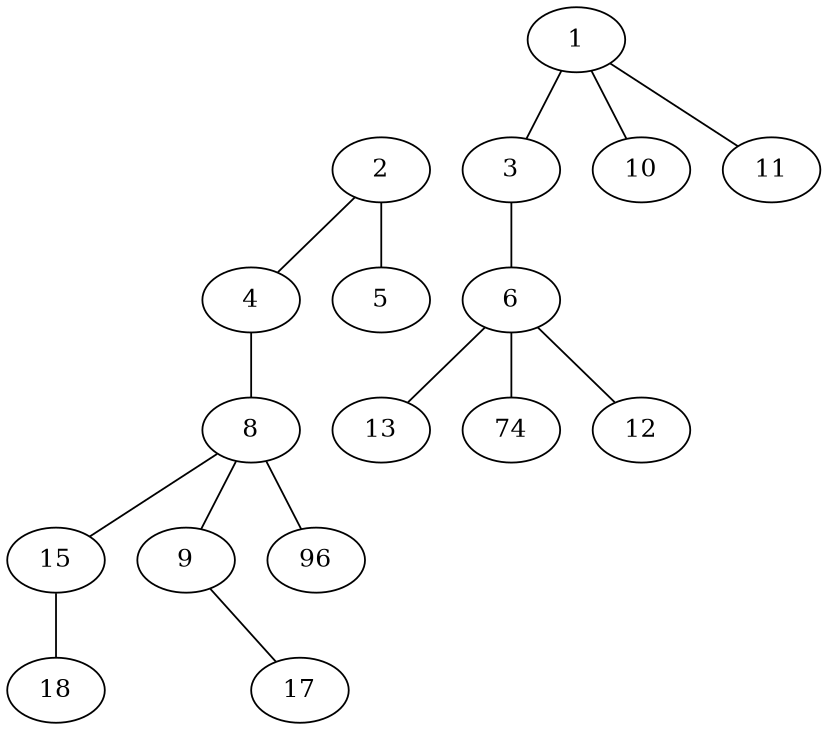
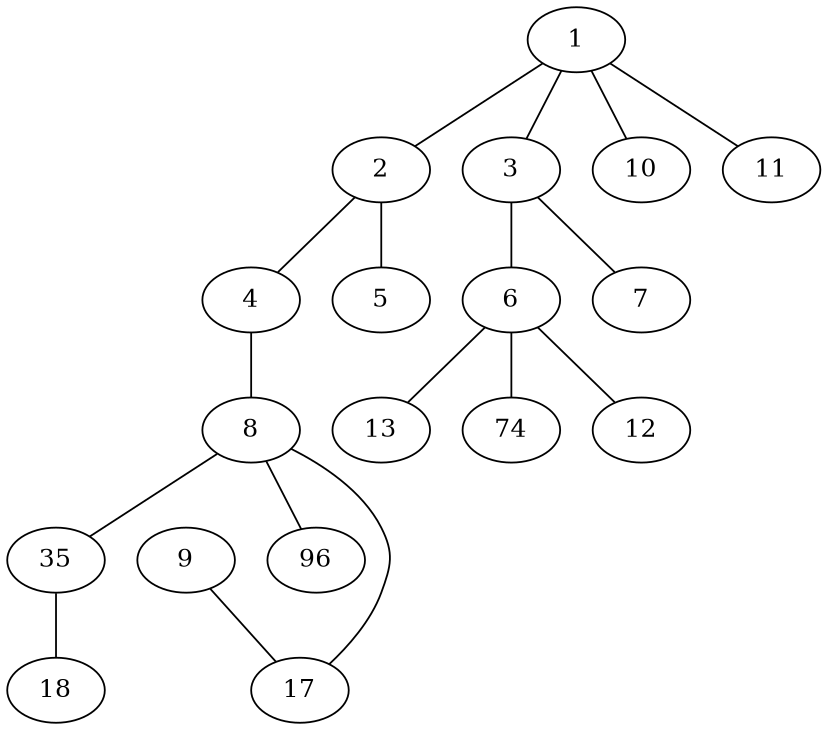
none -> (479, 105)
none -> (641, 300)
(219, 495) -> (388, 544)
(56, 560) -> (56, 560)
